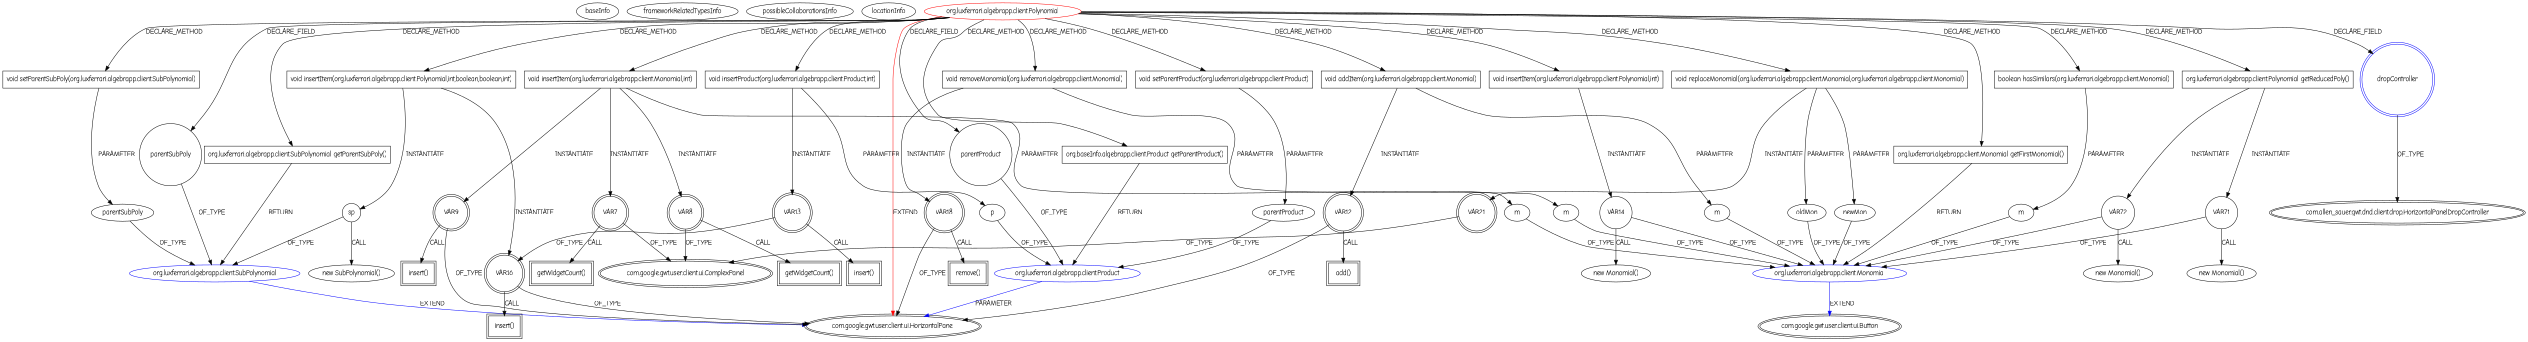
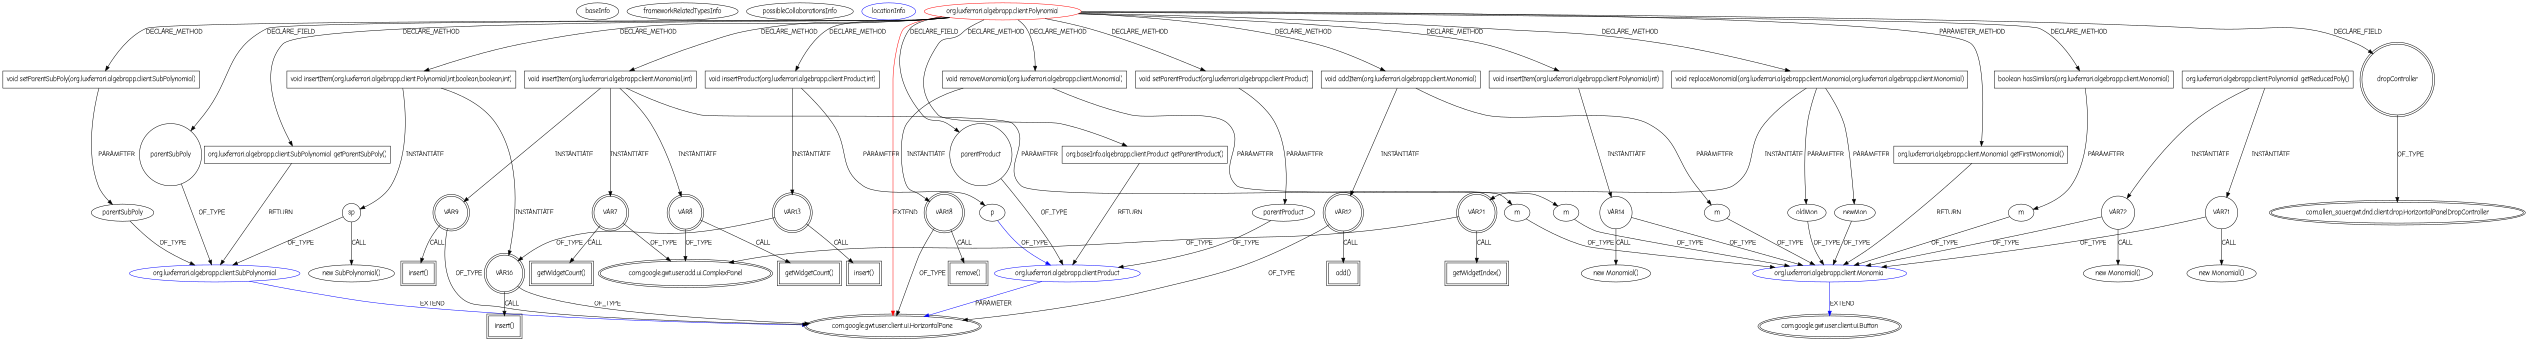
(889, 11) -> (889, 11)
(1667, 16) -> none
(1972, 32) -> (1972, 32)
(2397, 80) -> (2397, 80)
(1018, 244) -> (1018, 244)
(685, 273) -> (685, 273)
none -> (1477, 273)
